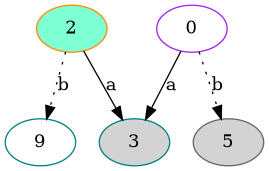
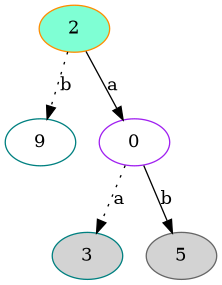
(208, 79) -> (155, 193)
(100, 80) -> (101, 80)
(166, 80) -> (113, 193)
